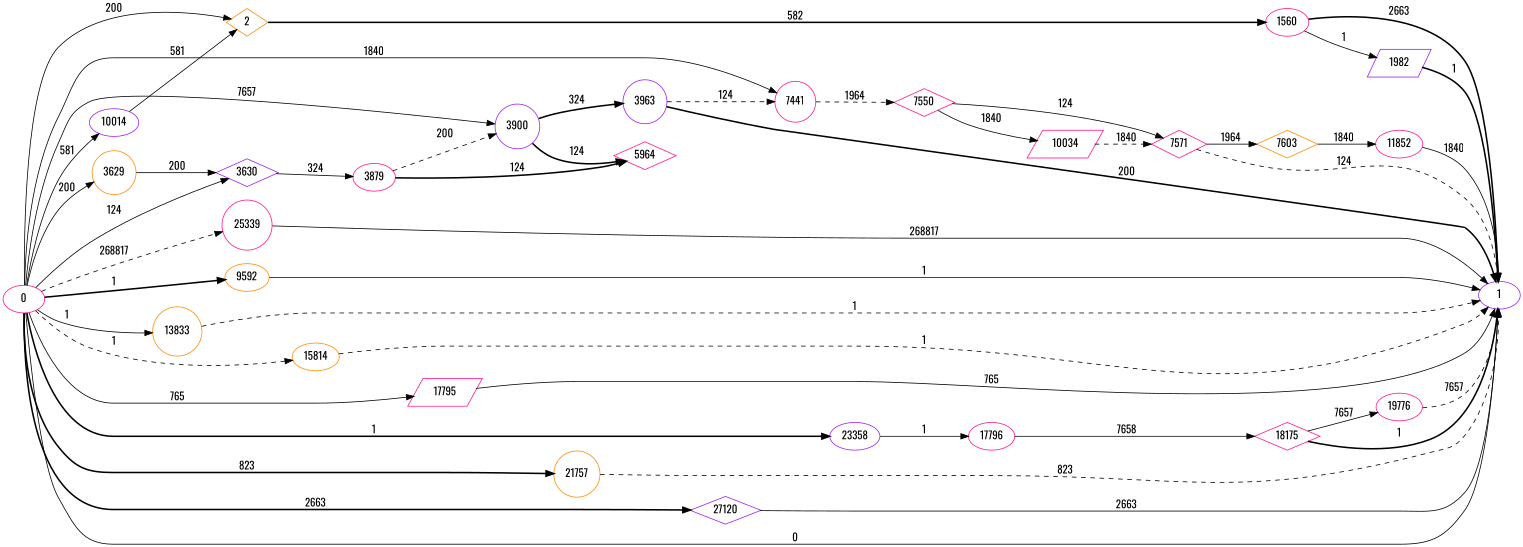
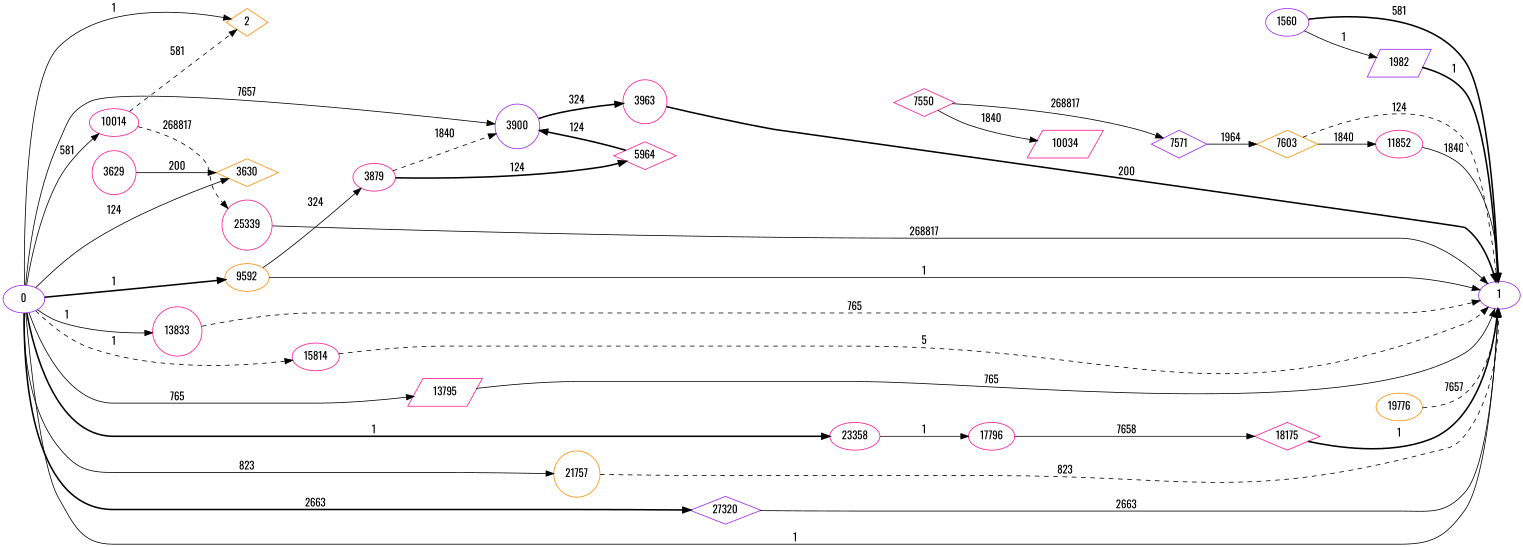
(114, 9) -> (114, 9)
(1399, 12) -> (1399, 12)
(763, 22) -> none
(1287, 22) -> (1287, 22)
(180, 73) -> (180, 73)
(645, 102) -> (645, 102)
(795, 102) -> none
(1065, 104) -> (1065, 104)
(114, 123) -> (114, 123)
(445, 135) -> (445, 135)
(1119, 144) -> none
(1179, 144) -> (1179, 144)
(572, 162) -> (587, 140)
(1375, 166) -> (1452, 129)
(114, 173) -> (114, 173)
(247, 173) -> (247, 173)
(311, 175) -> (308, 234)
(46, 229) -> none
(128, 261) -> (194, 151)
(24, 299) -> (24, 299)
(855, 307) -> (855, 307)
(177, 331) -> (177, 331)
(924, 341) -> (924, 341)
(316, 357) -> (316, 357)
(445, 392) -> (445, 392)
(1399, 407) -> (1399, 407)
(1339, 423) -> none
(855, 436) -> (855, 436)
(228, 473) -> (228, 473)
(725, 510) -> (725, 510)
(795, 538) -> (795, 538)
